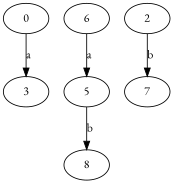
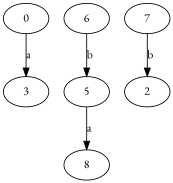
(147, 51) -> (147, 51)
(89, 55) -> (90, 55)
(90, 128) -> (89, 128)
